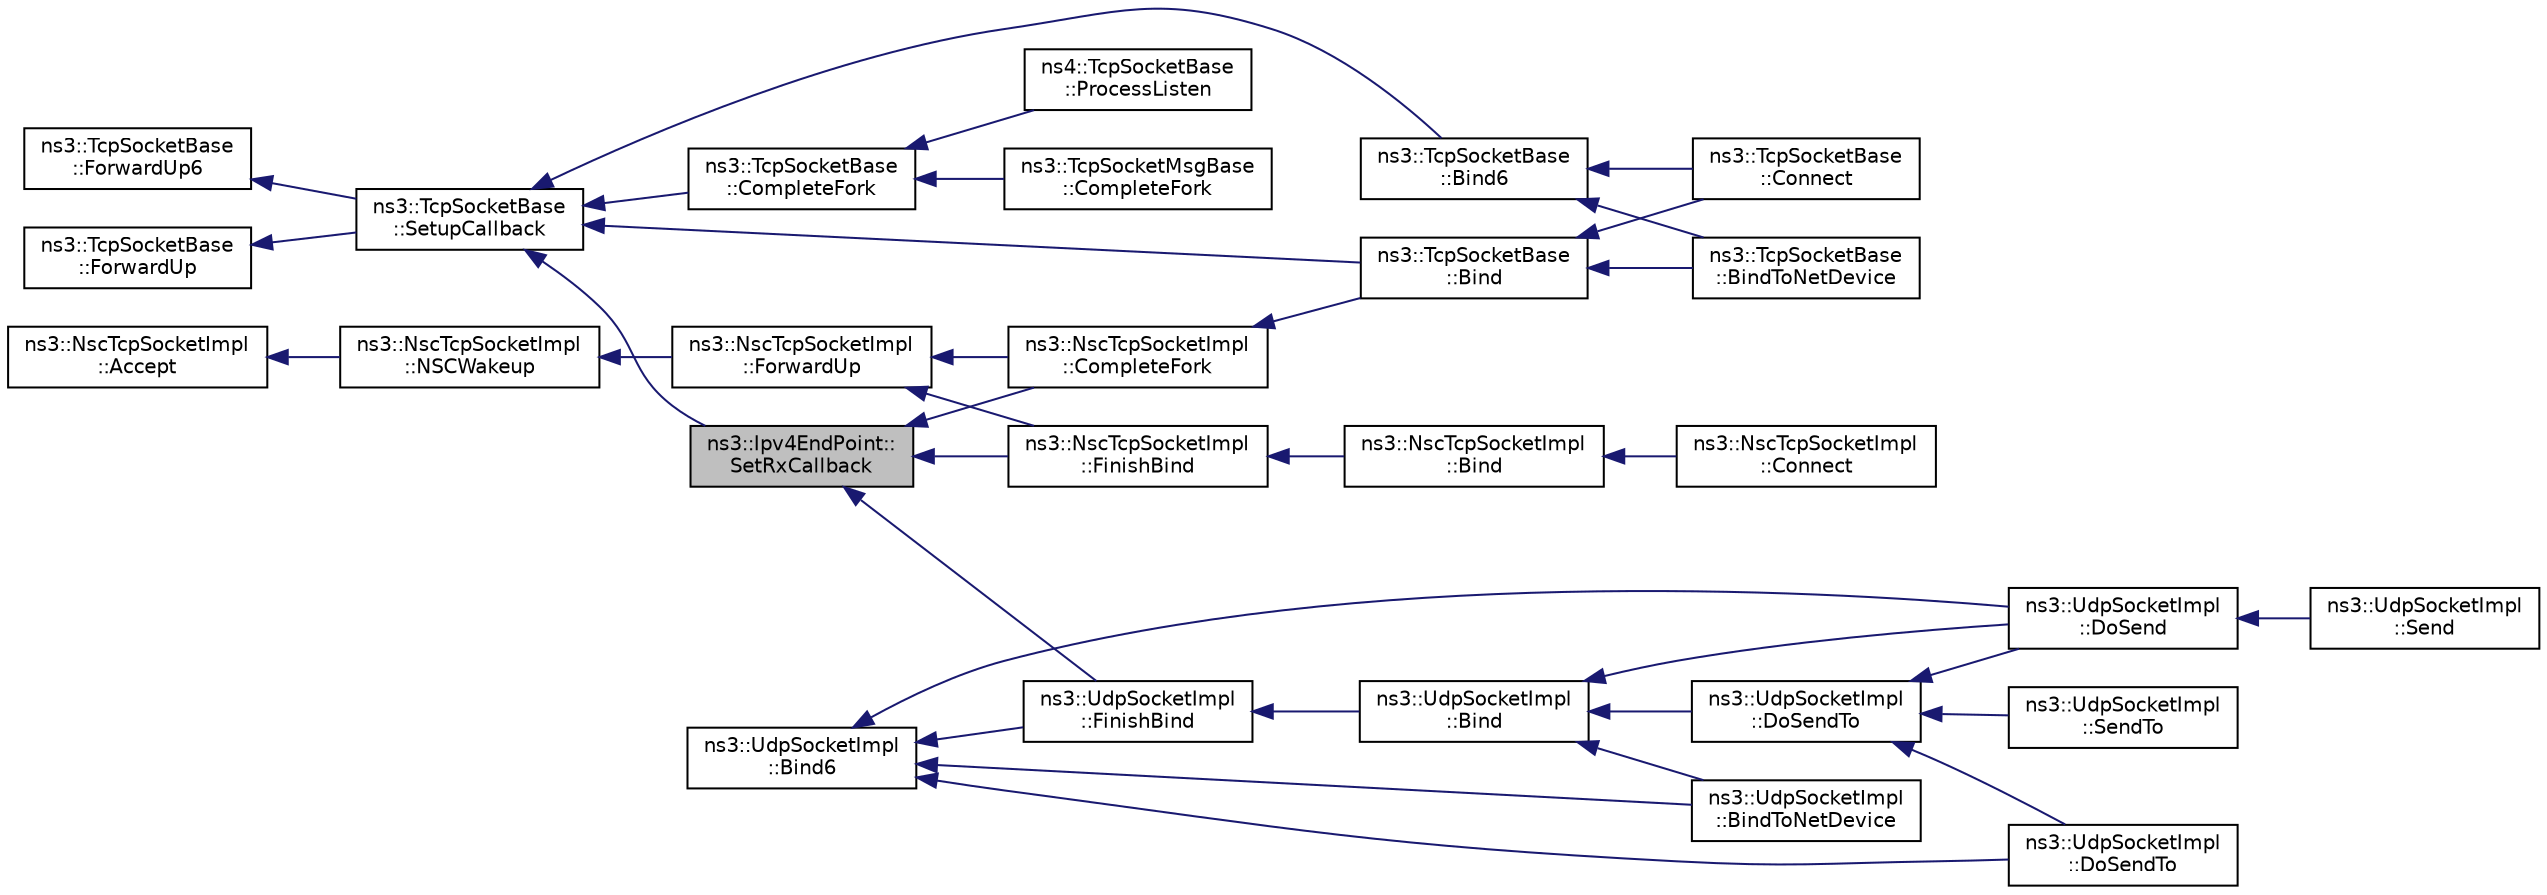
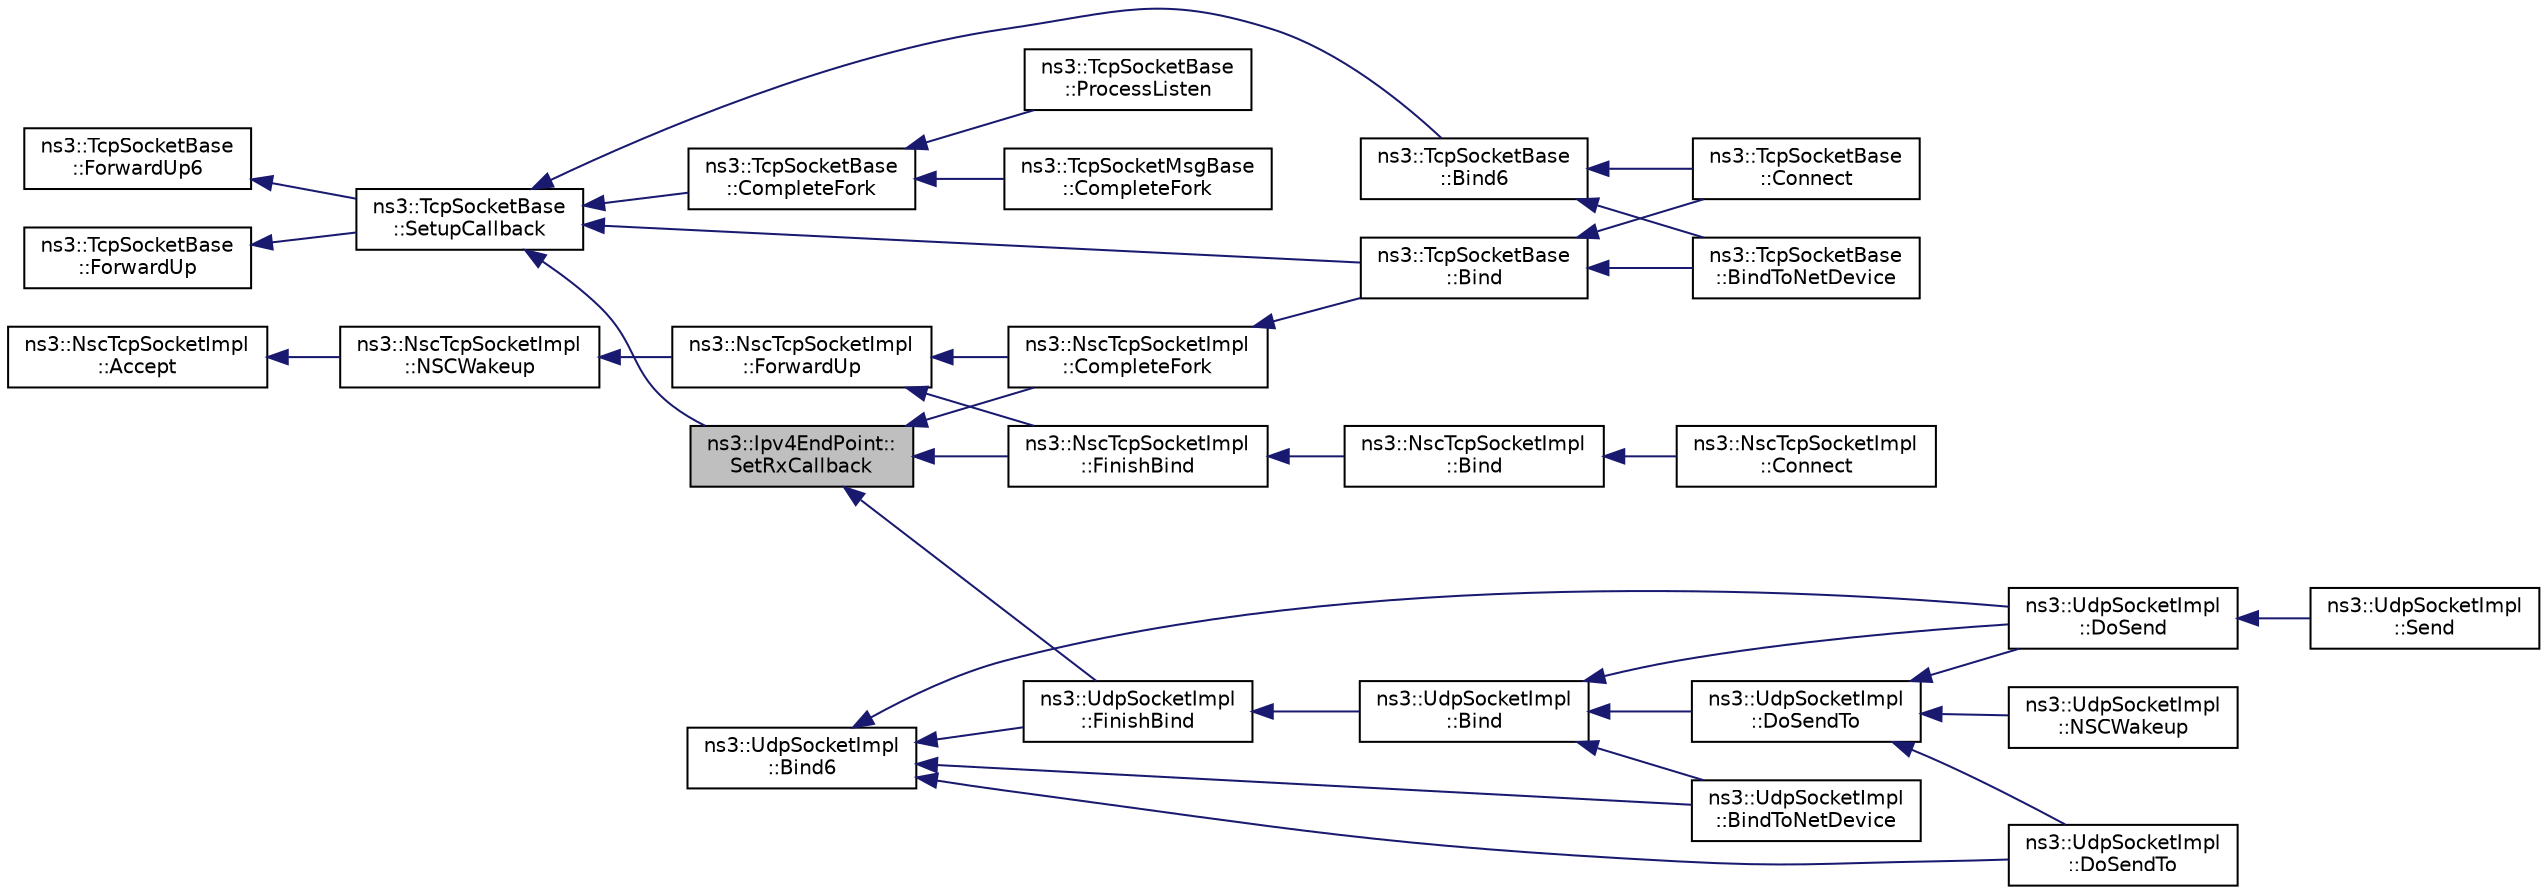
(1138, 80) -> (1138, 80)
(2123, 718) -> (2123, 718)
